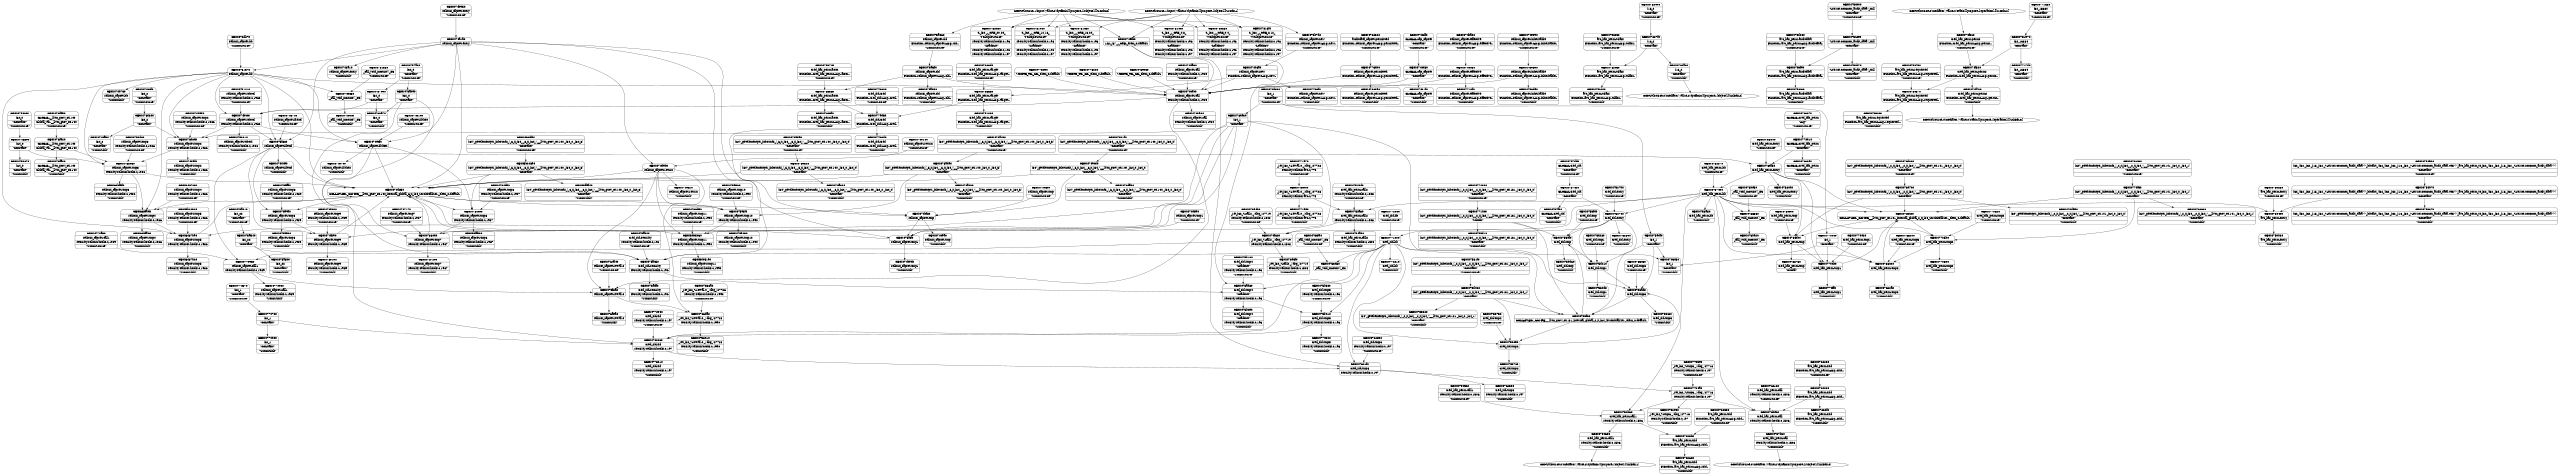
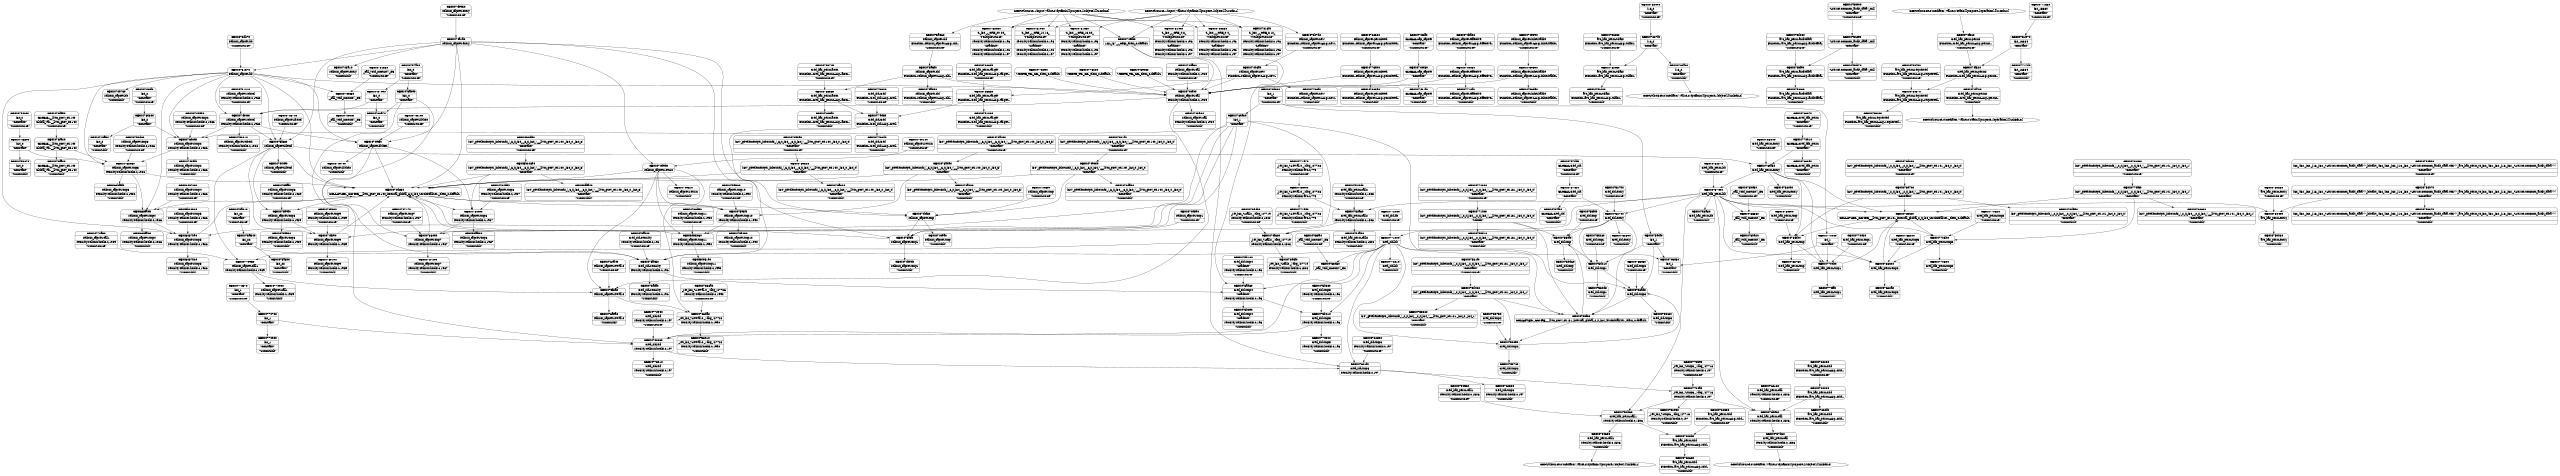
(1371, 39) -> (1371, 39)
(1802, 122) -> (1802, 122)
(1791, 271) -> (1791, 271)
